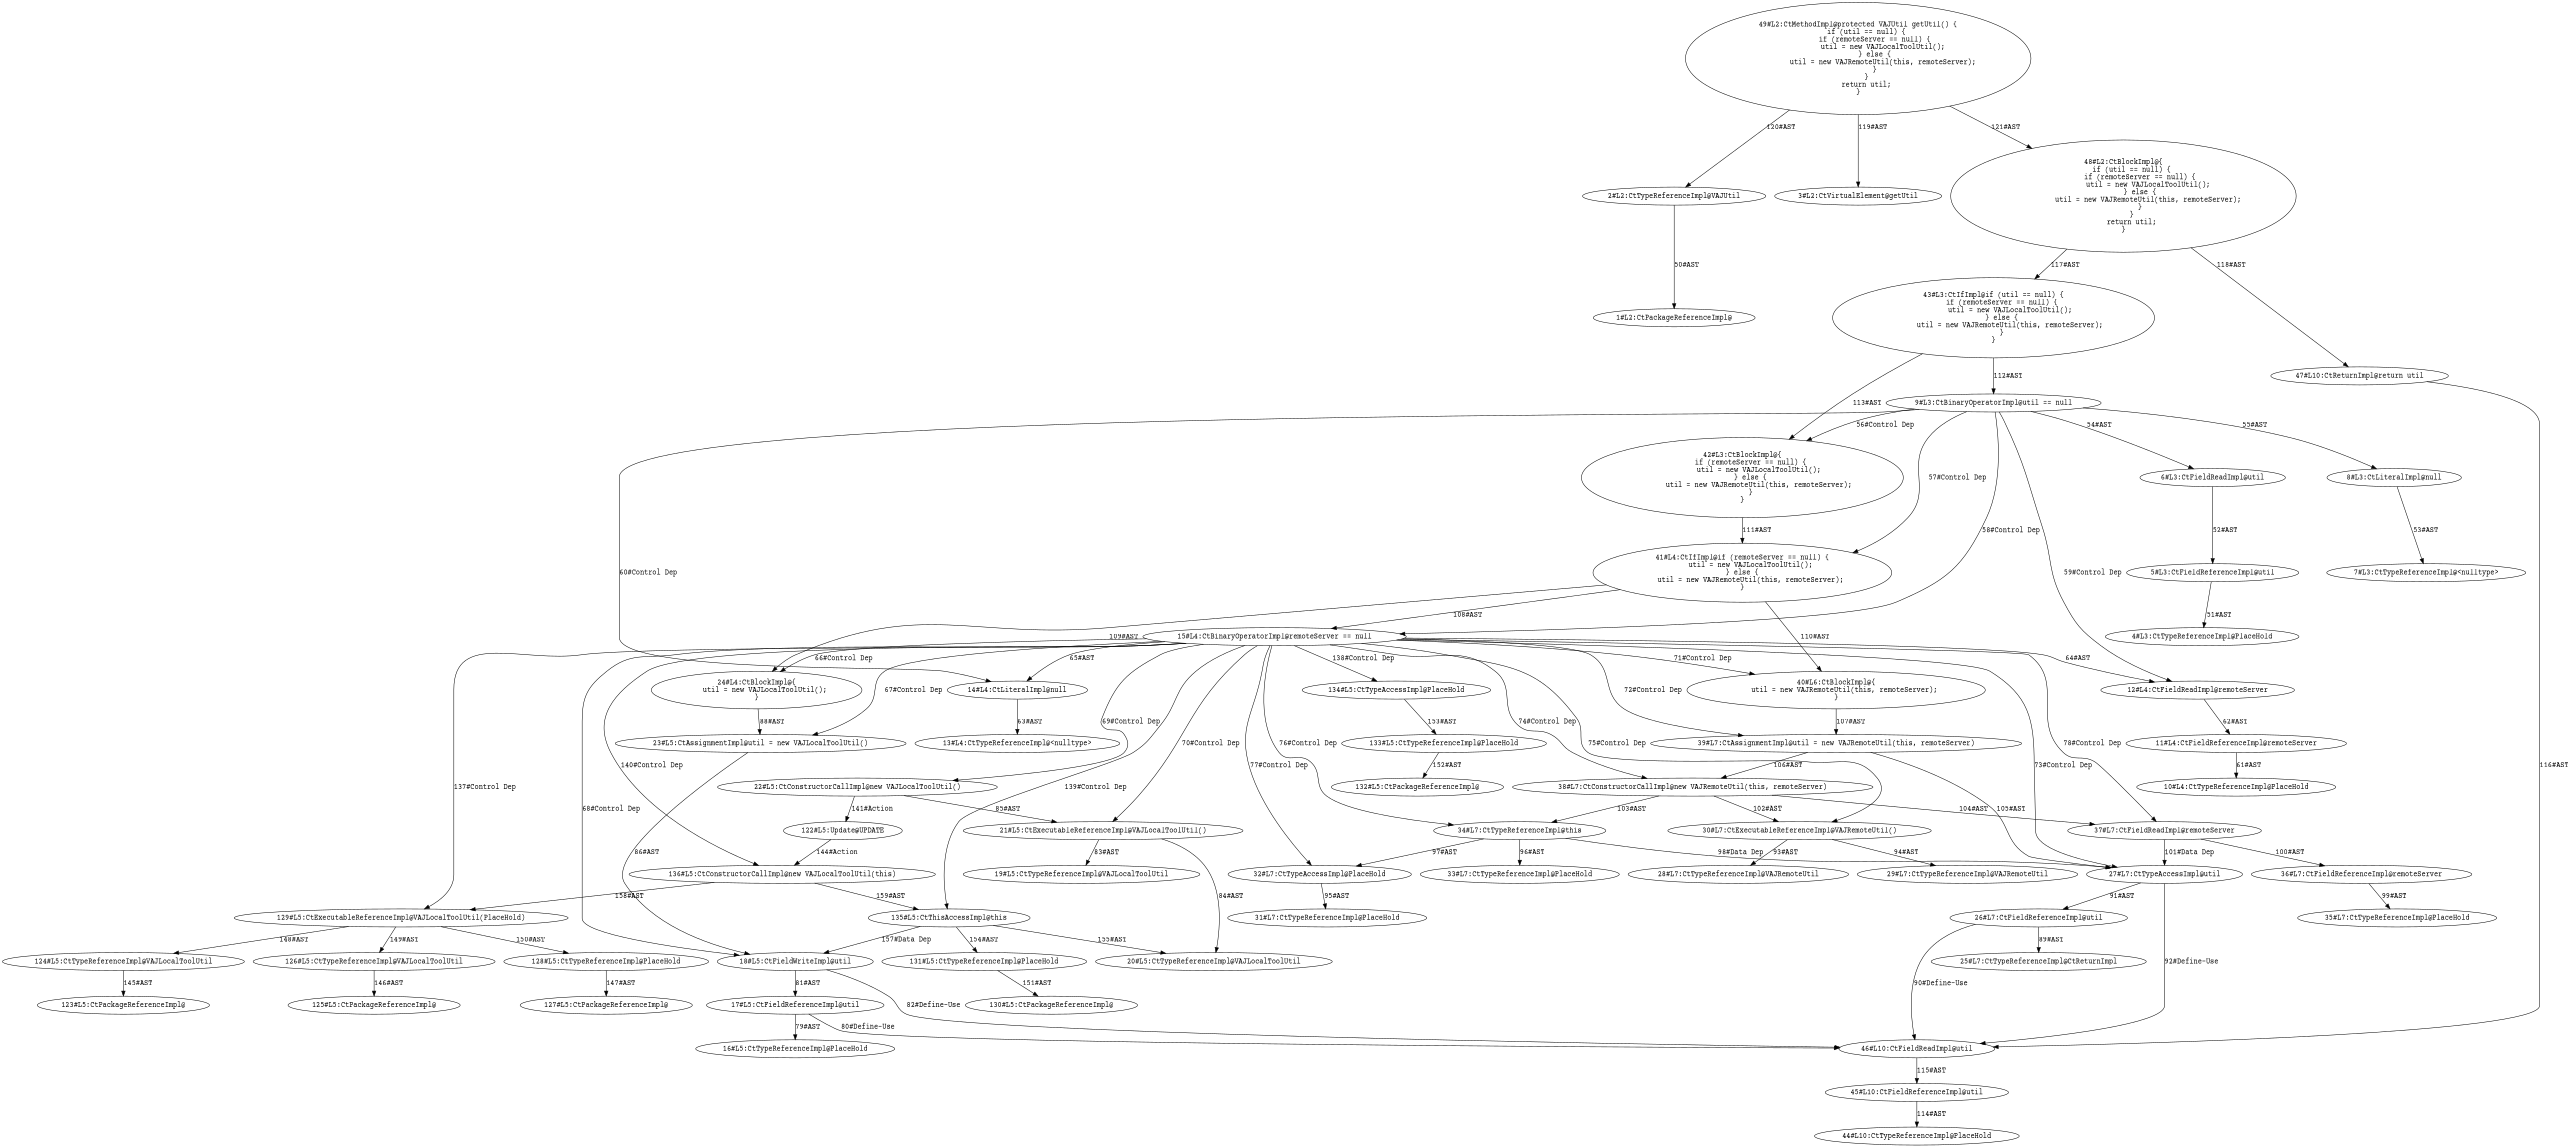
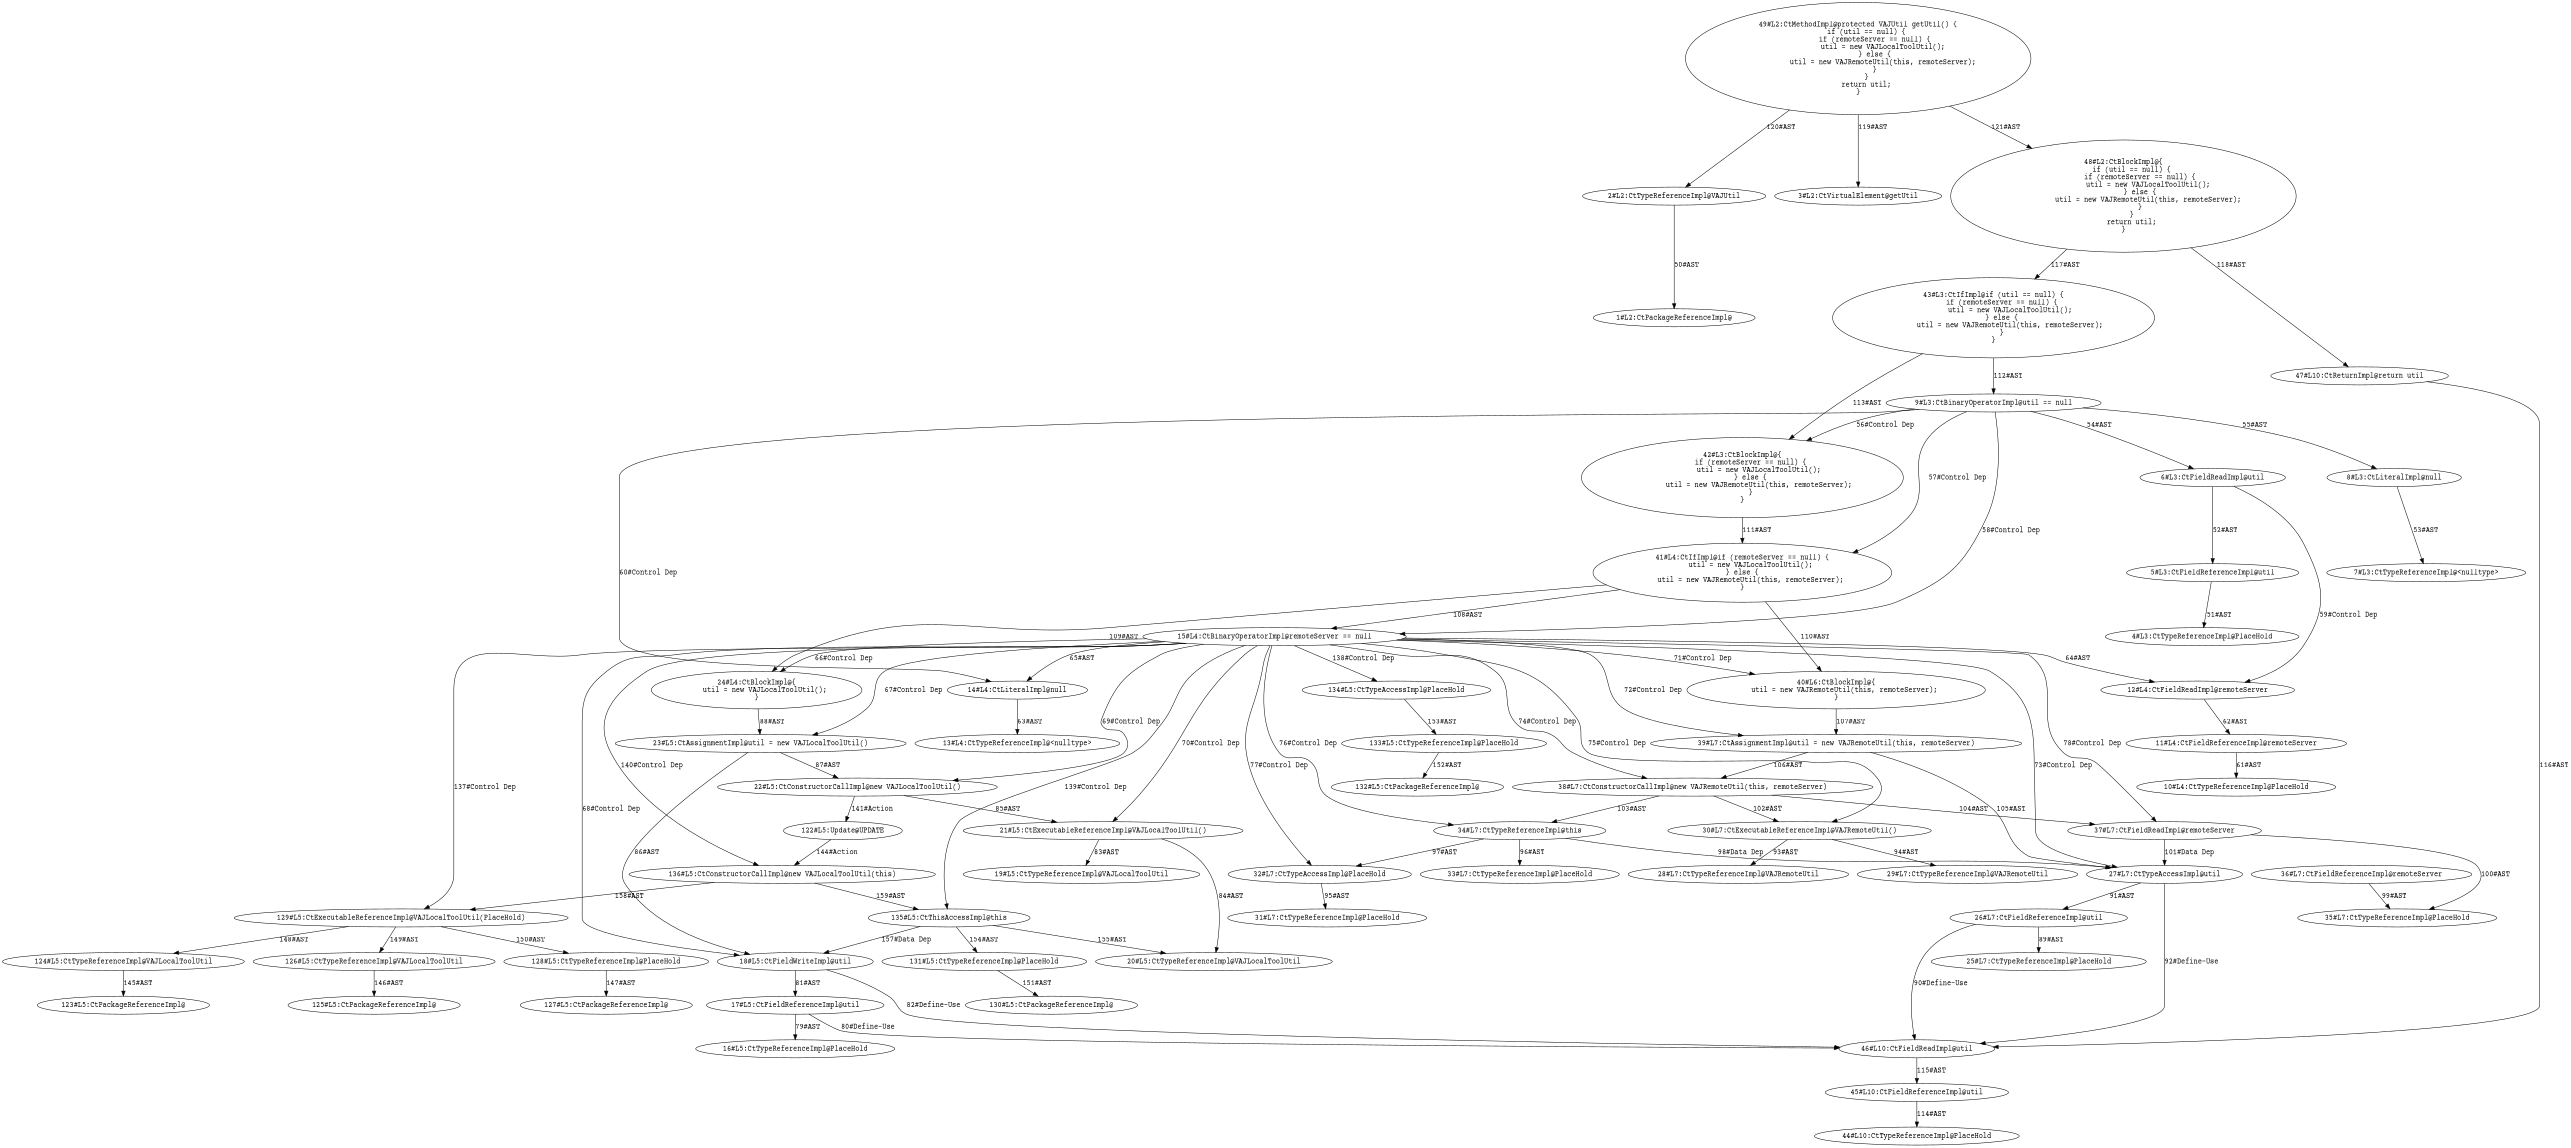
(2052, 570) -> (2319, 582)
none -> (807, 764)
(2260, 852) -> (2400, 847)
(2039, 962) -> (2039, 962)
